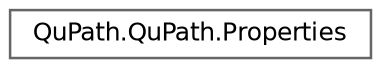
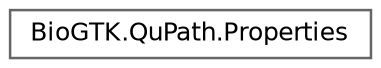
(191, 34) -> (191, 34)
